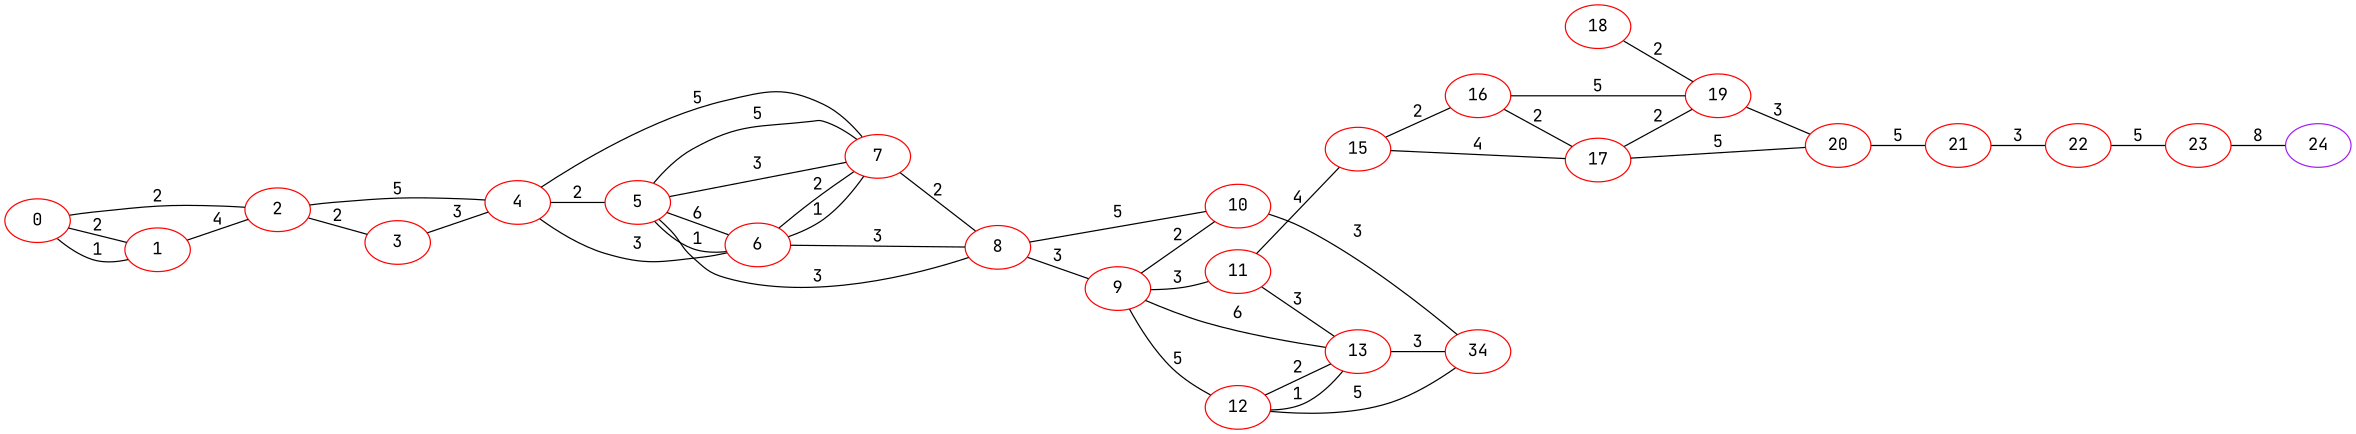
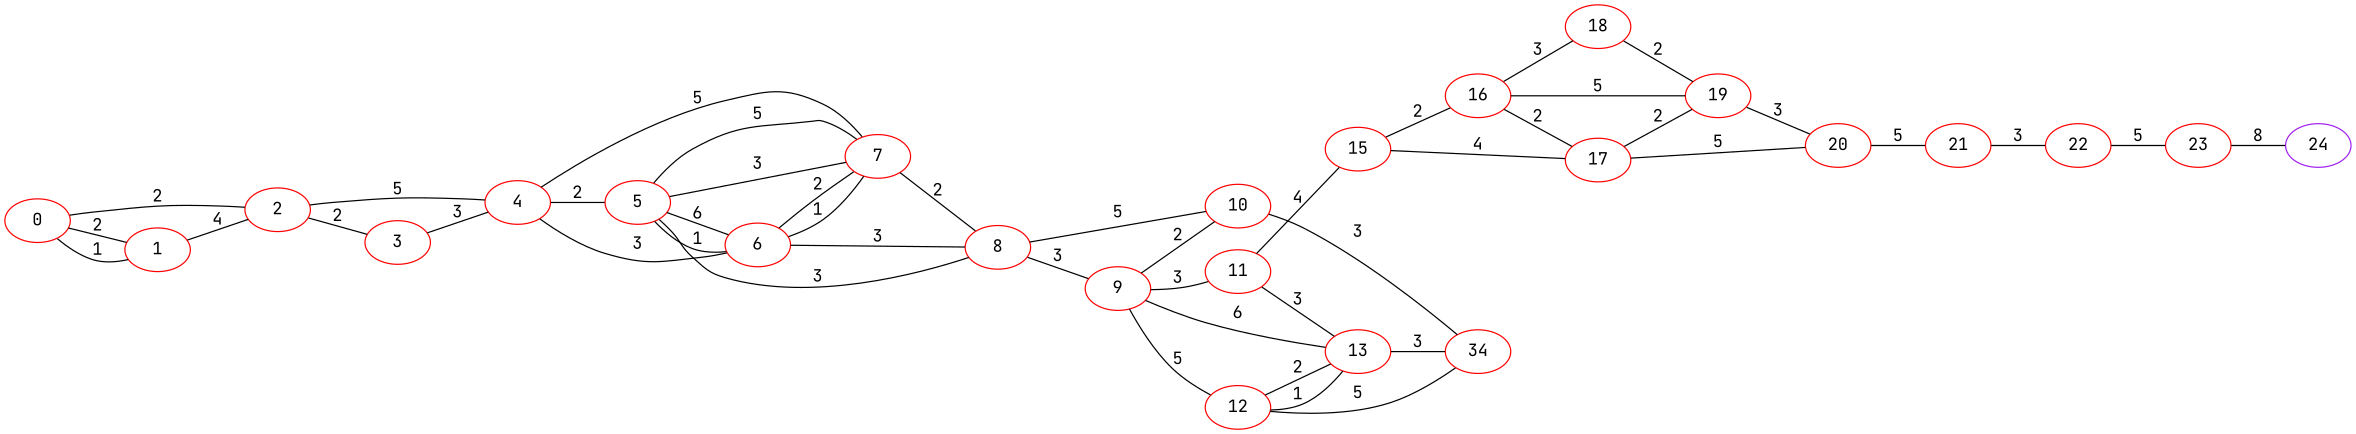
none -> (1538, 61)
